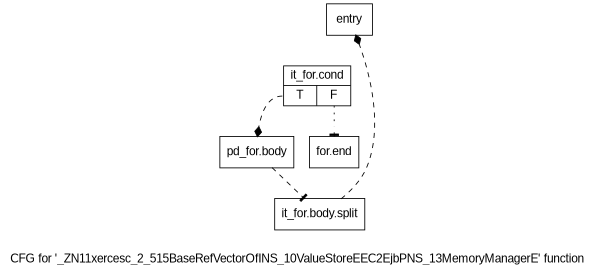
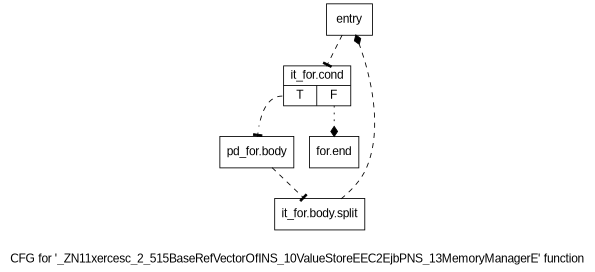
none -> (335, 49)
(266, 107) -> (266, 107)
(334, 116) -> (334, 116)
